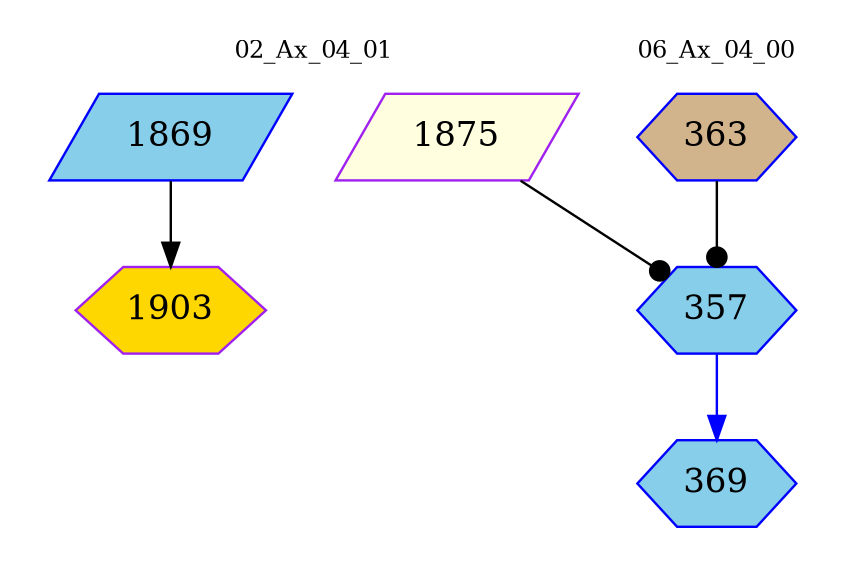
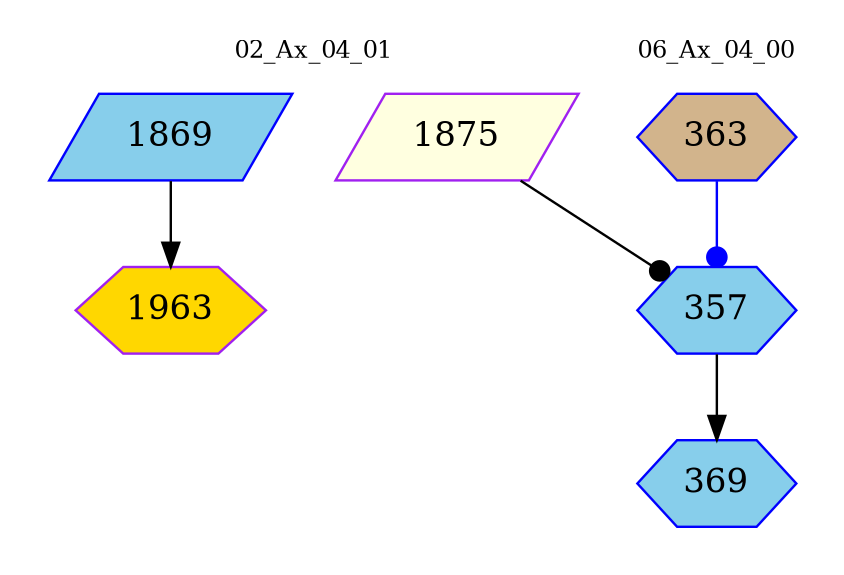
(717, 214) -> (717, 214)
(171, 310) -> (171, 310)
(717, 385) -> (717, 385)
